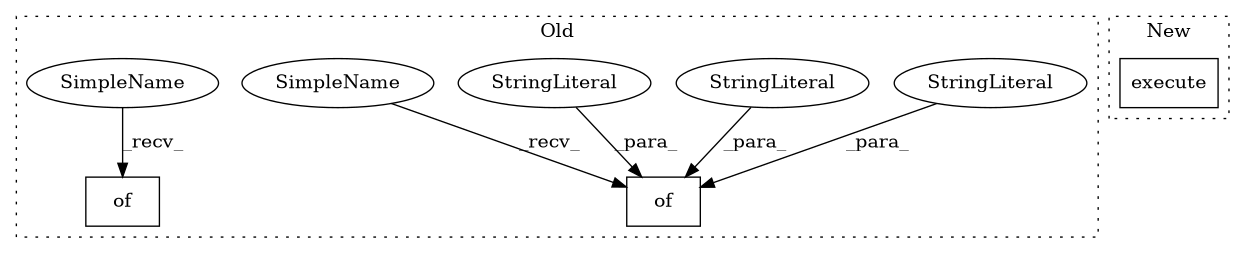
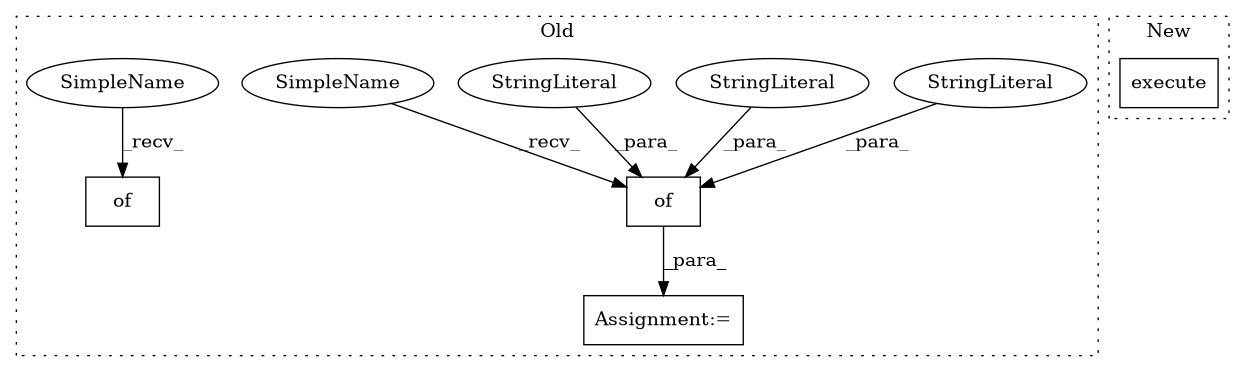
none -> (664, 320)
